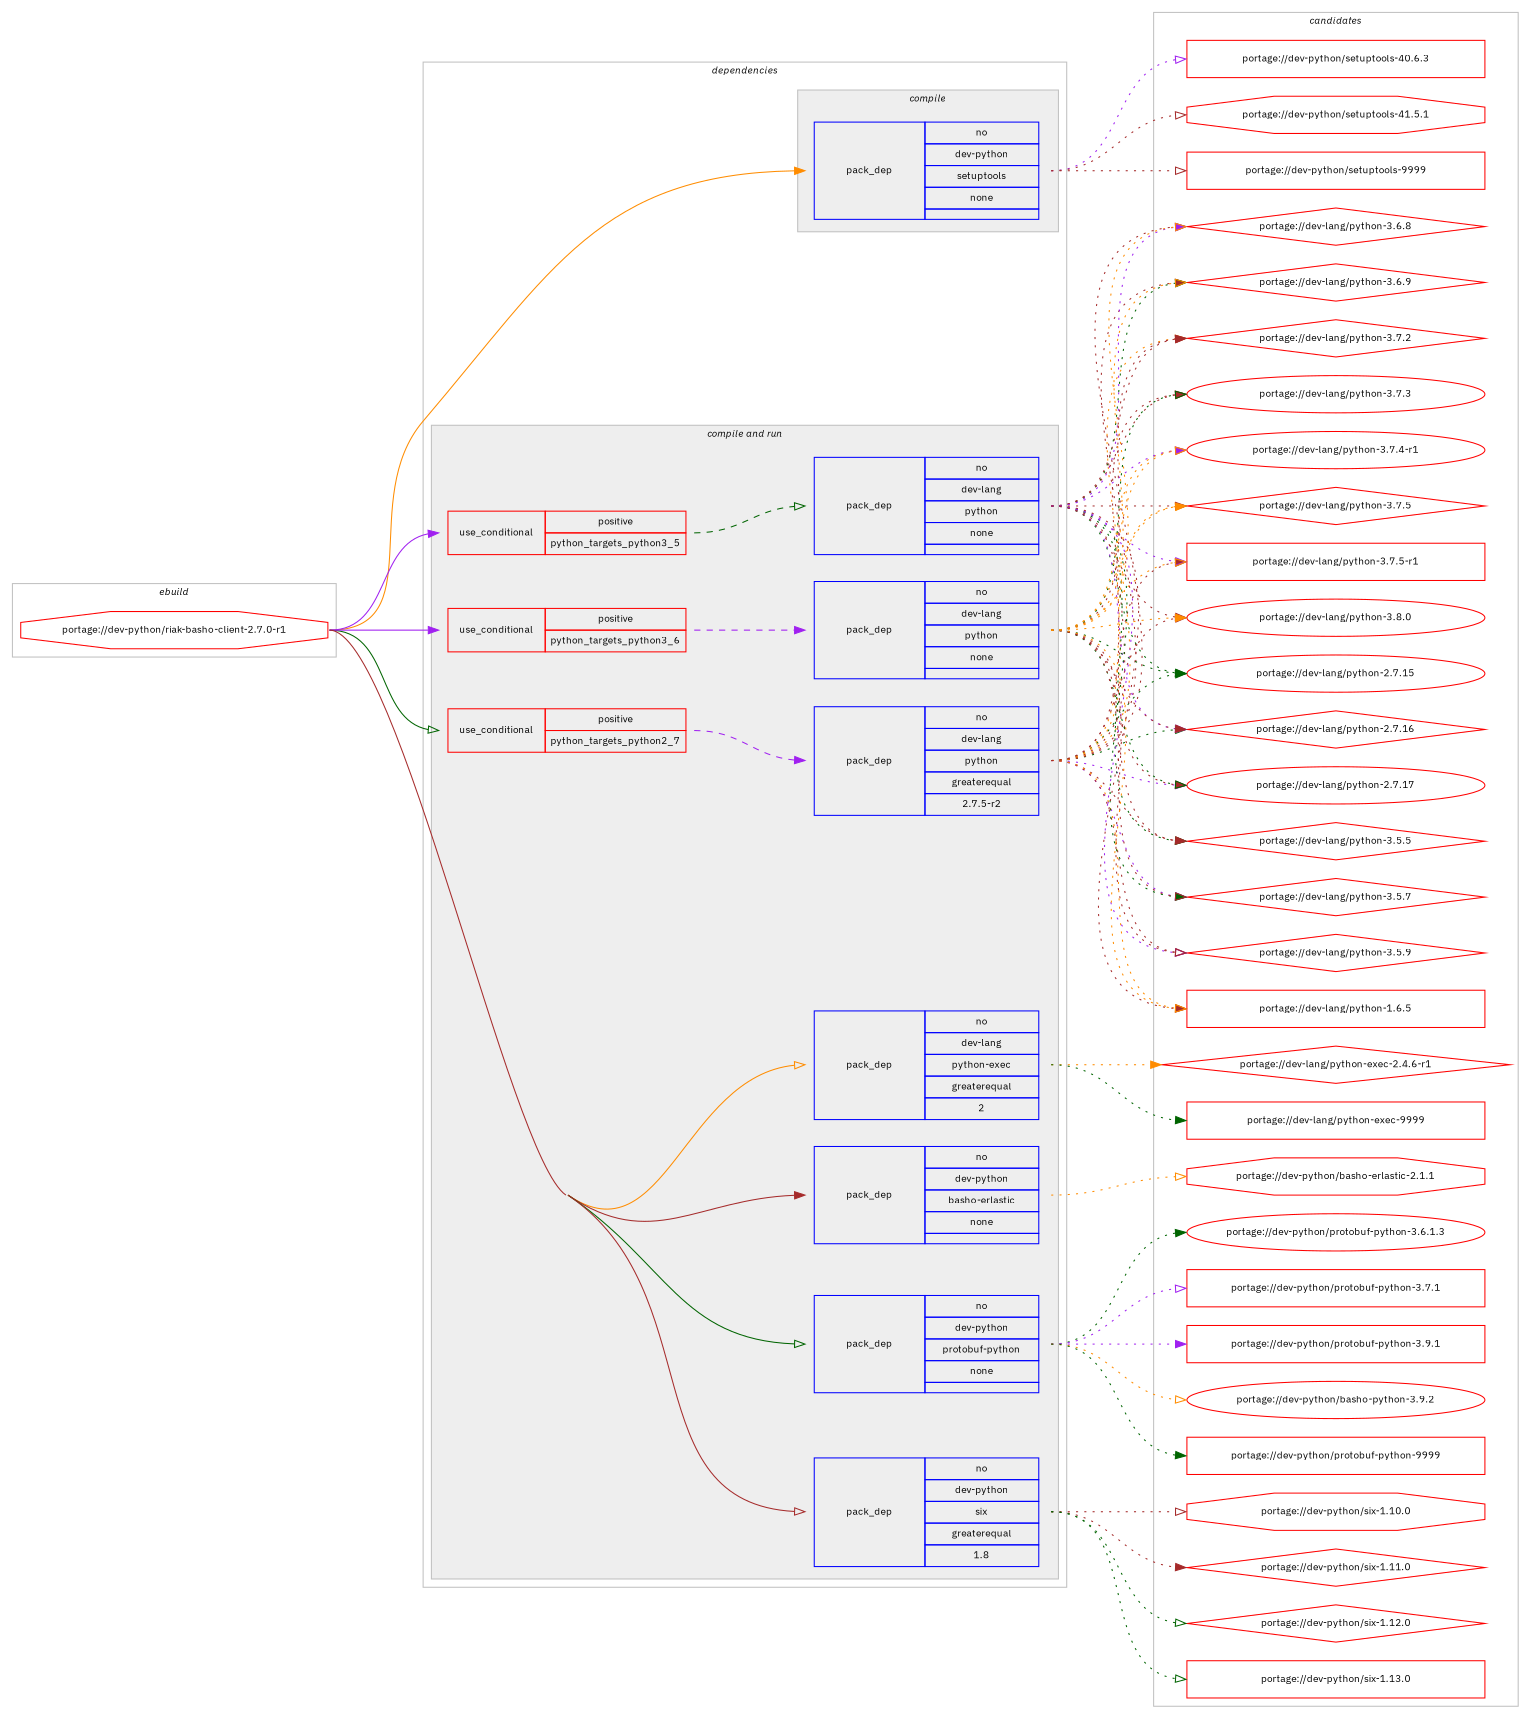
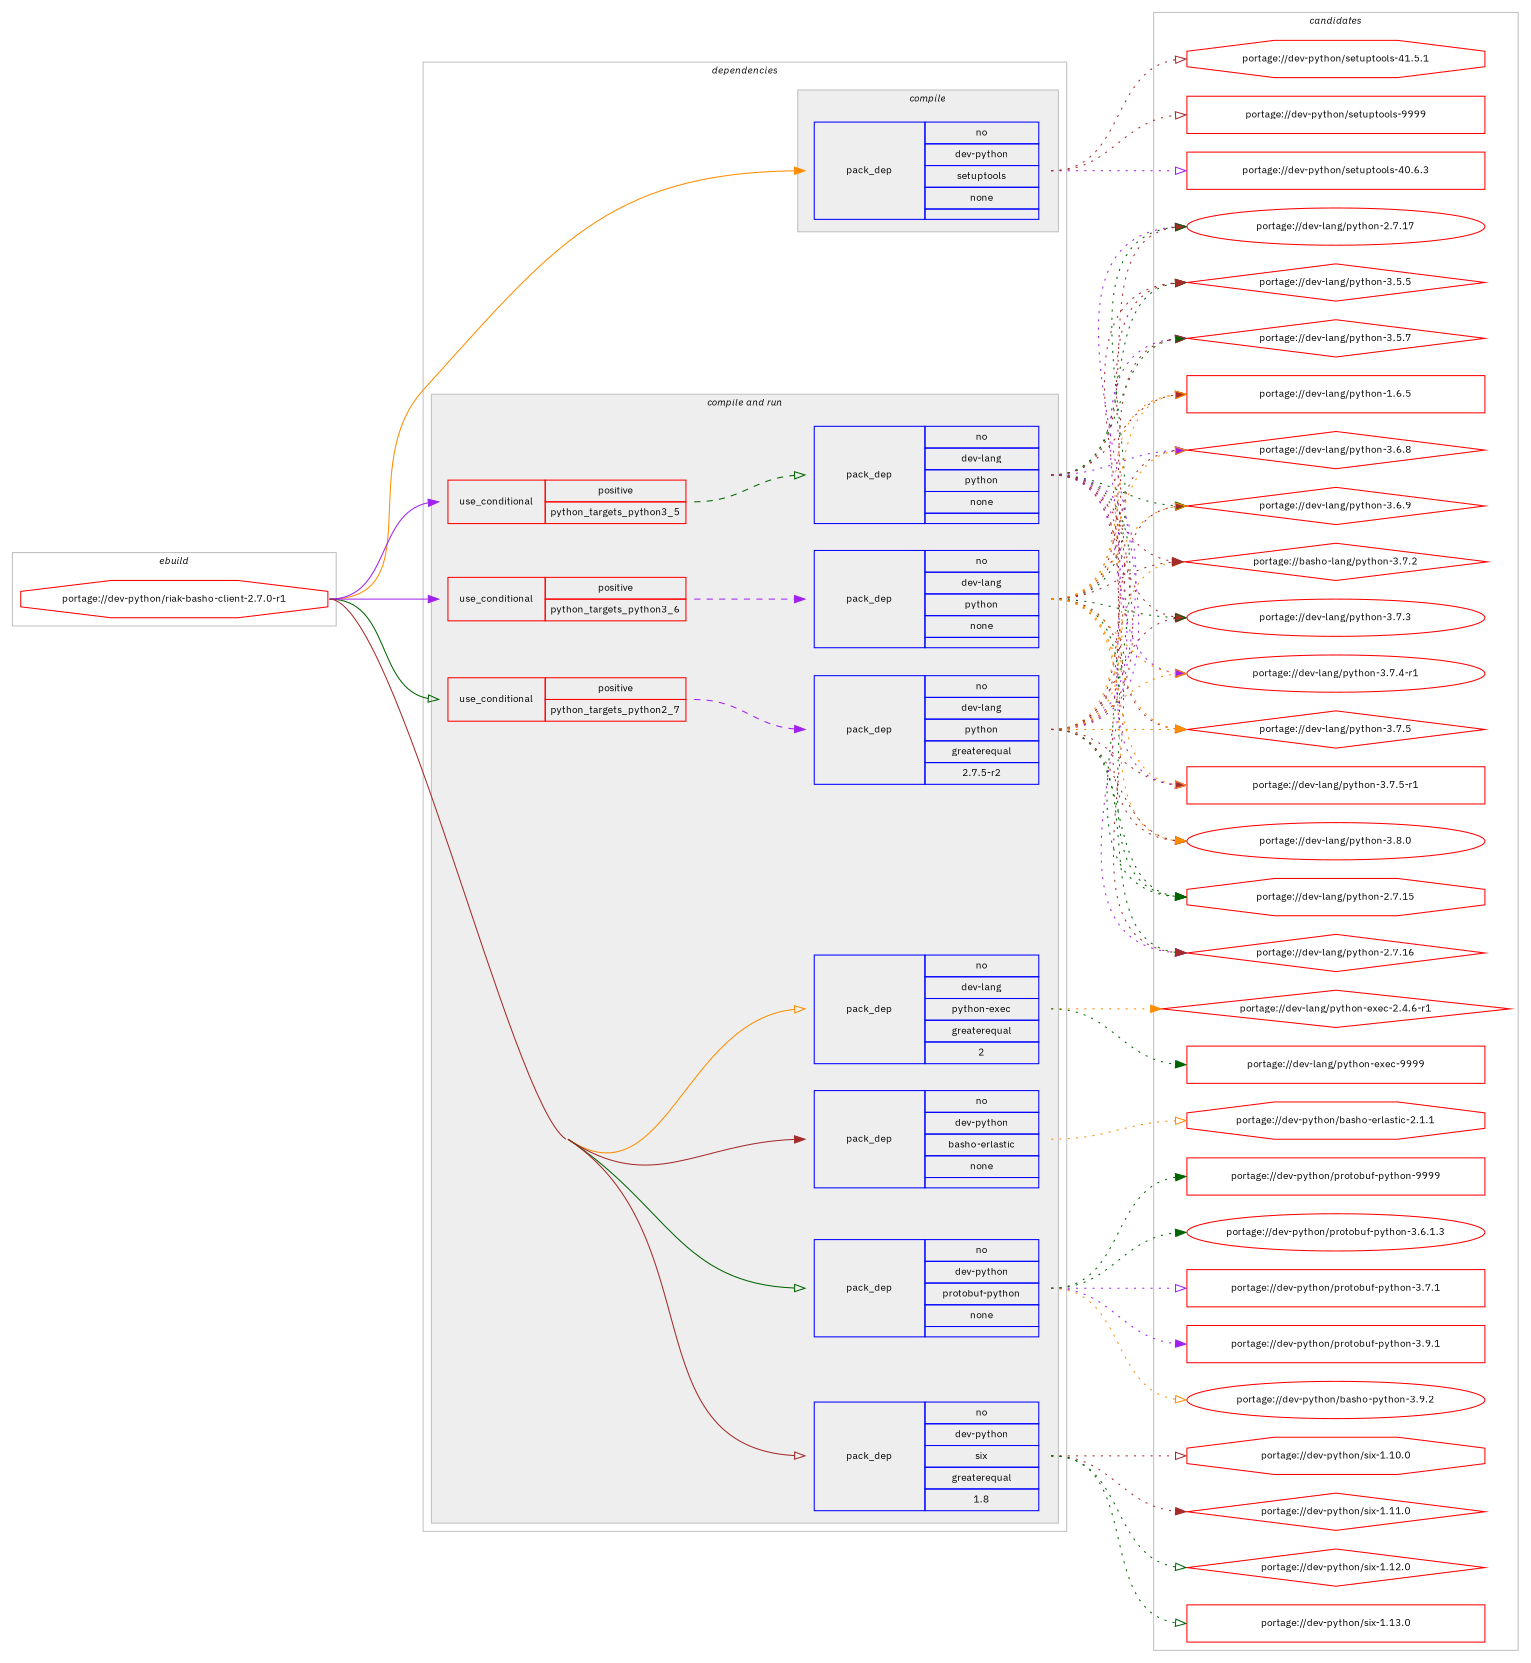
(1336, 338) -> (1336, 562)
(1336, 674) -> (1336, 897)
(1336, 953) -> none
